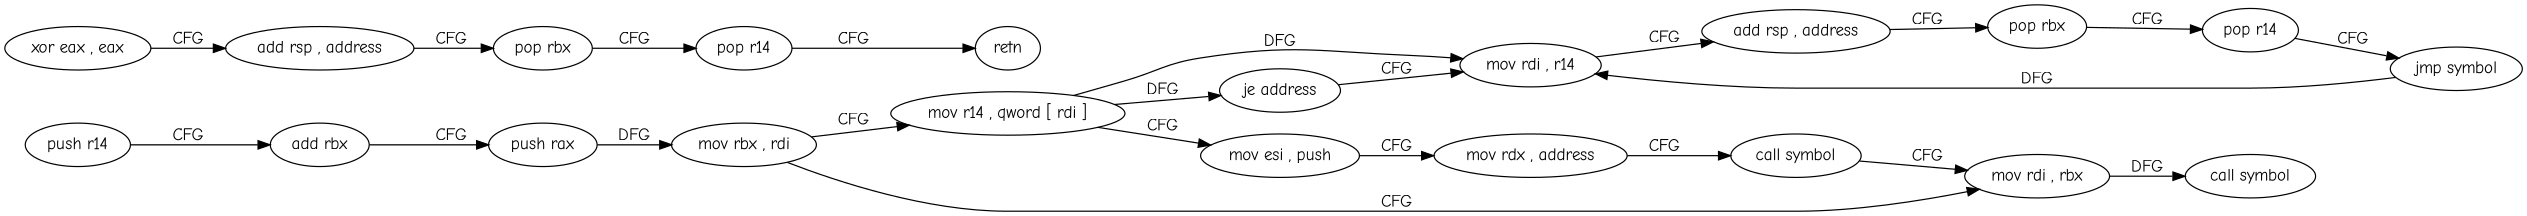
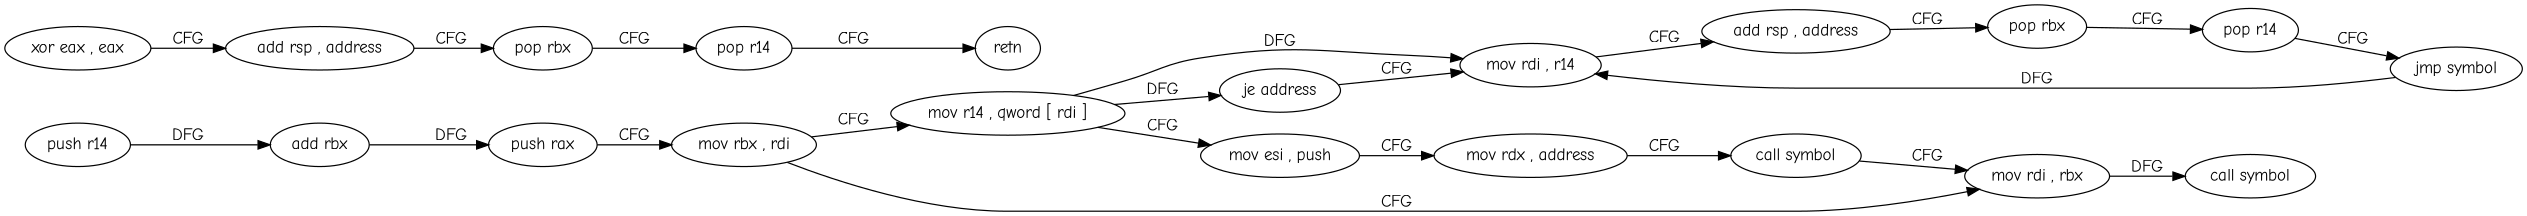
(188, 136) -> (188, 136)
(451, 136) -> (451, 136)
(634, 136) -> (634, 136)
